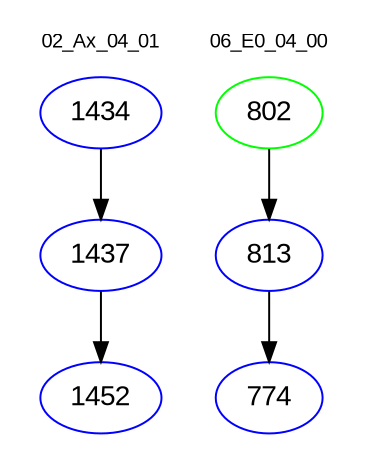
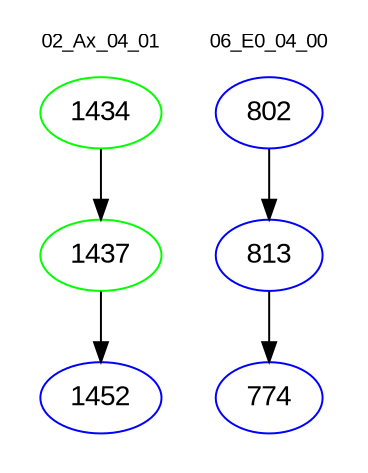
(101, 113) -> (101, 113)
(269, 113) -> (269, 113)
(101, 255) -> (101, 255)
